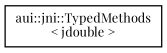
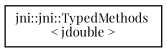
(83, 26) -> (83, 26)
